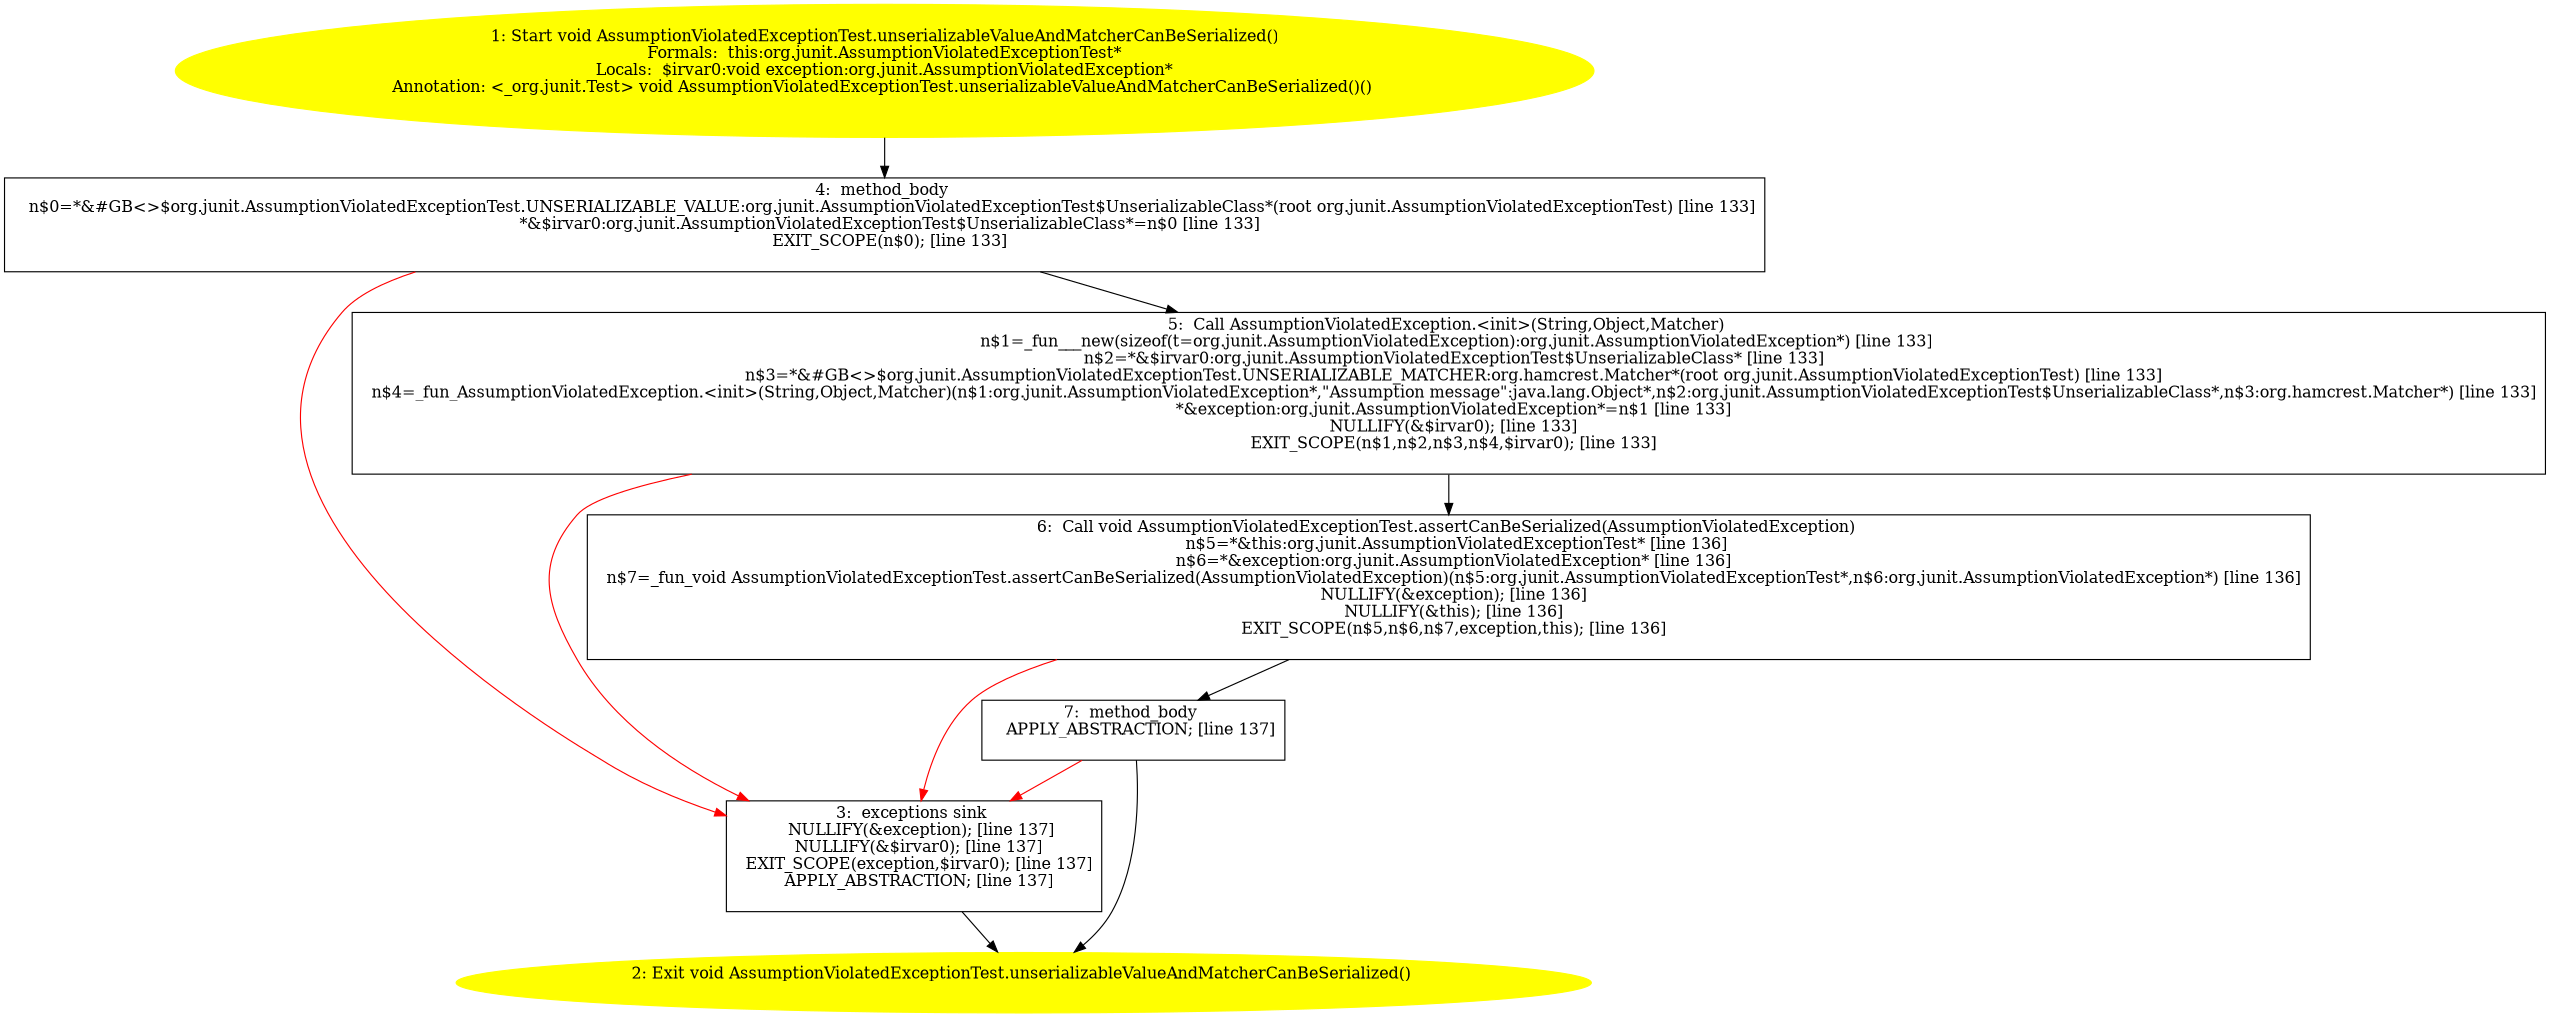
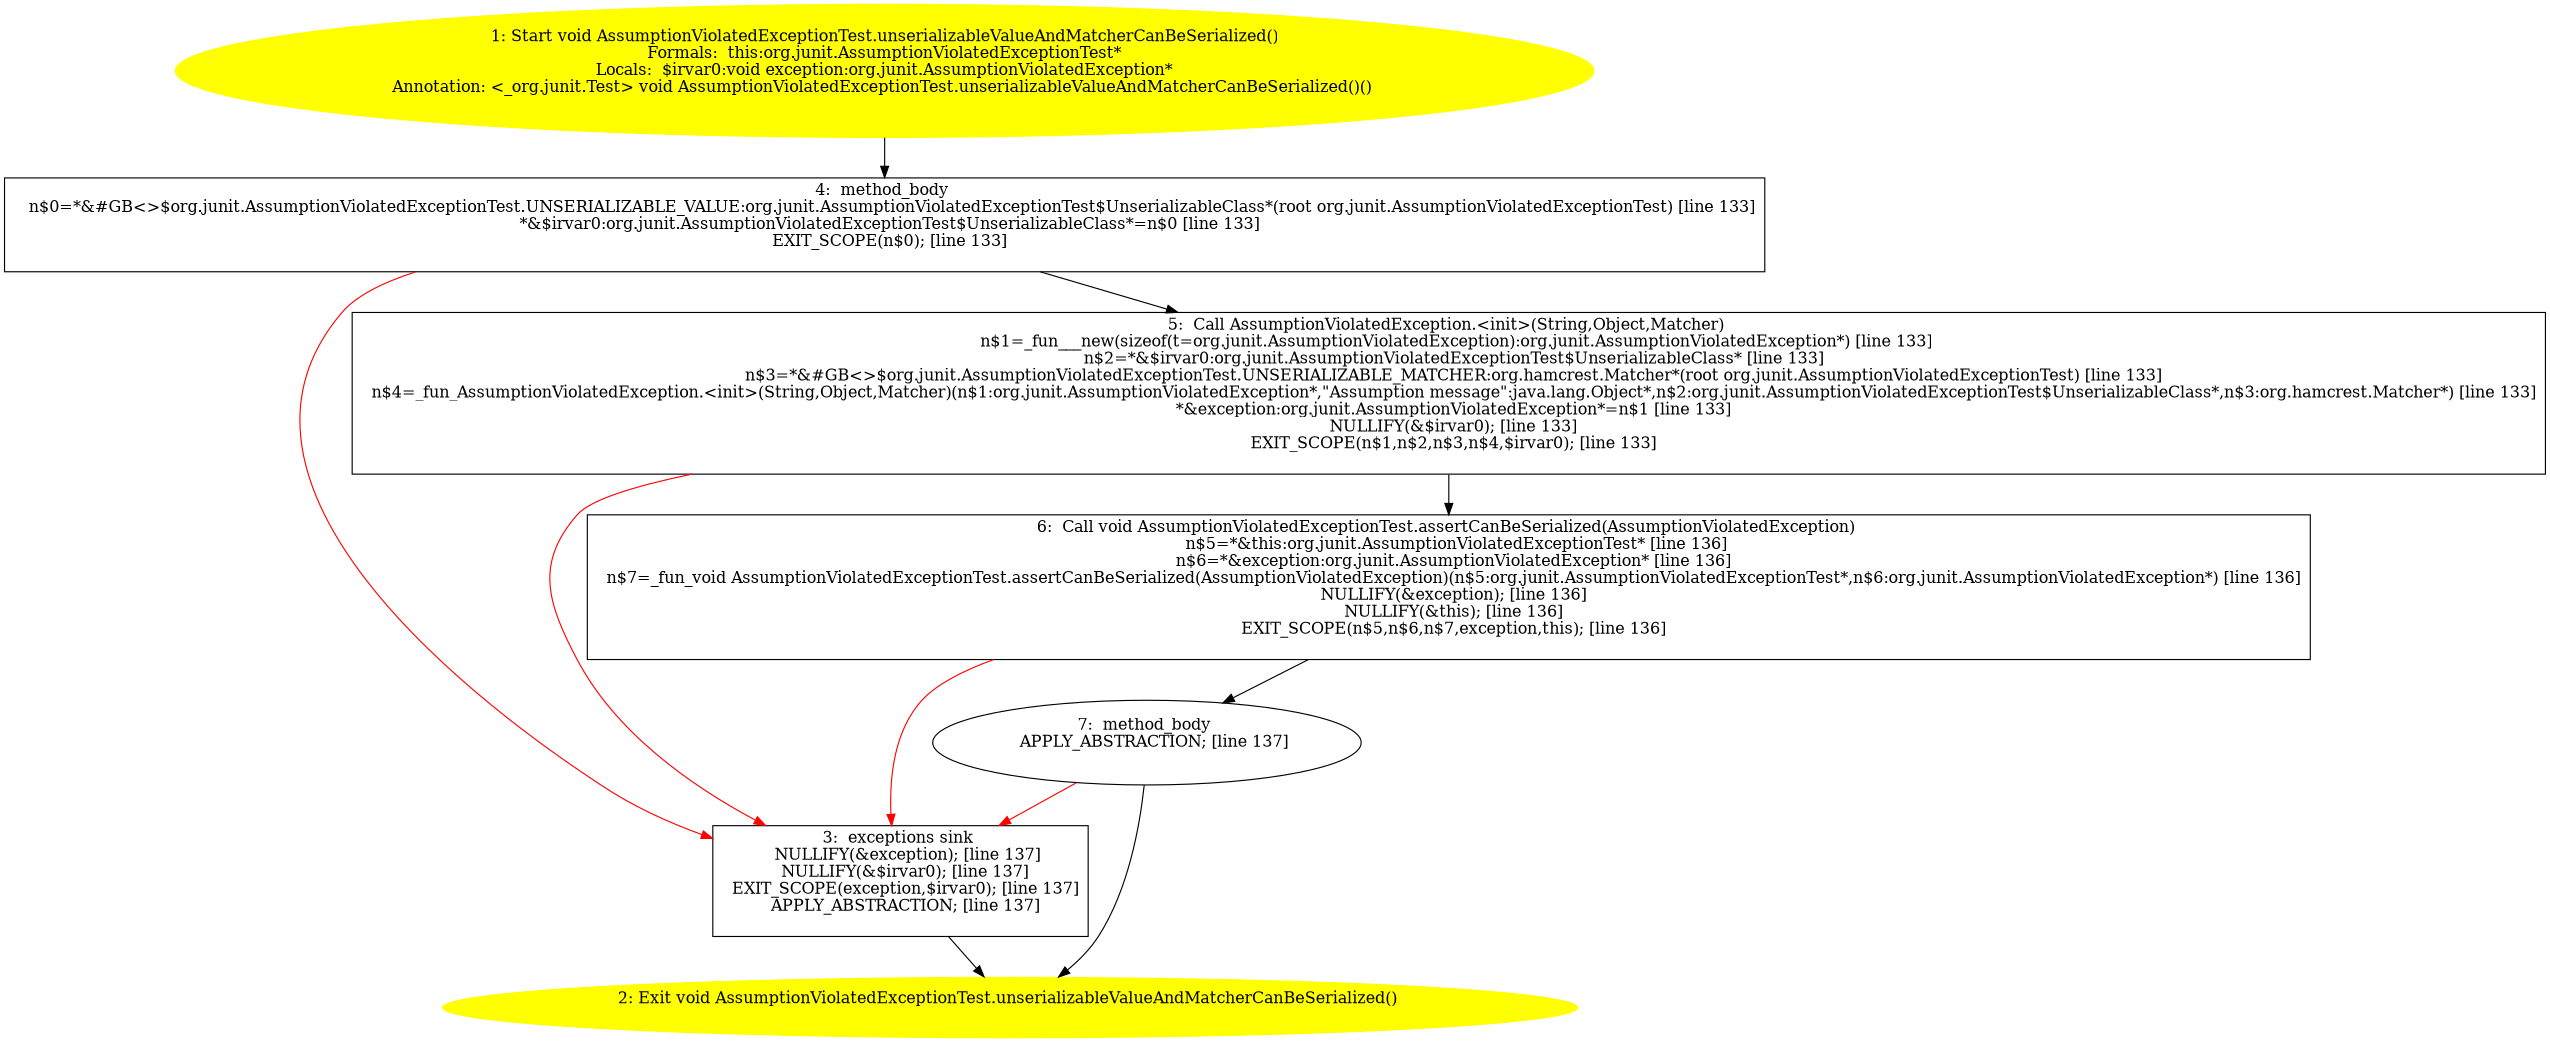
(1133, 730) -> (1147, 743)
